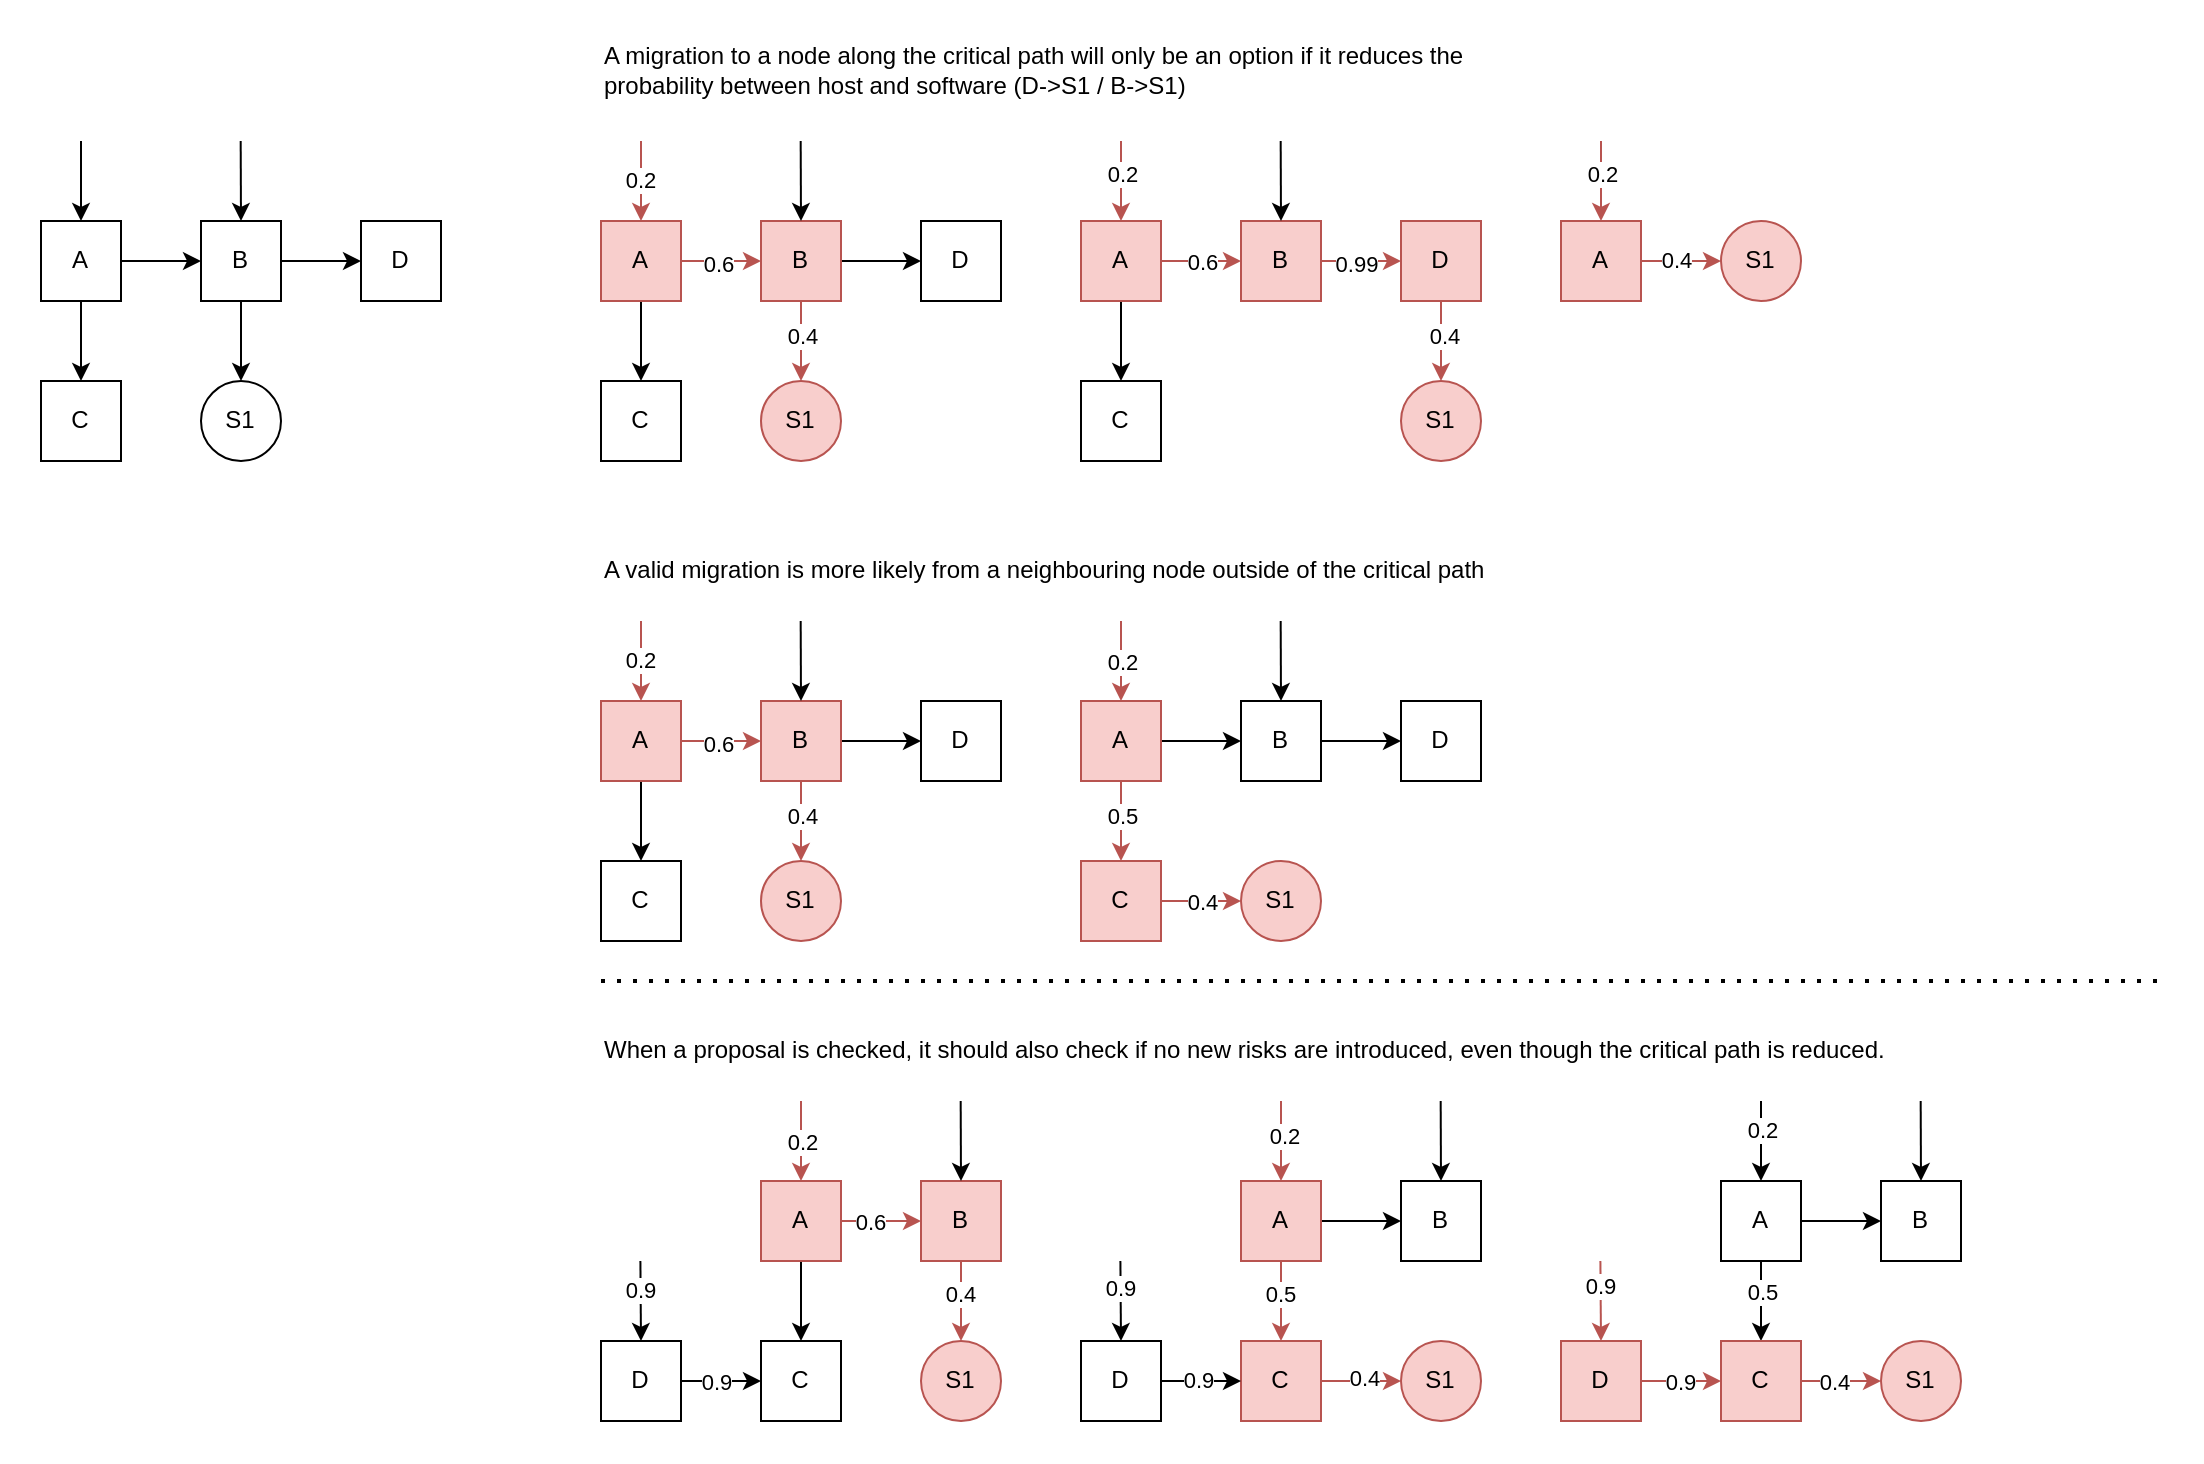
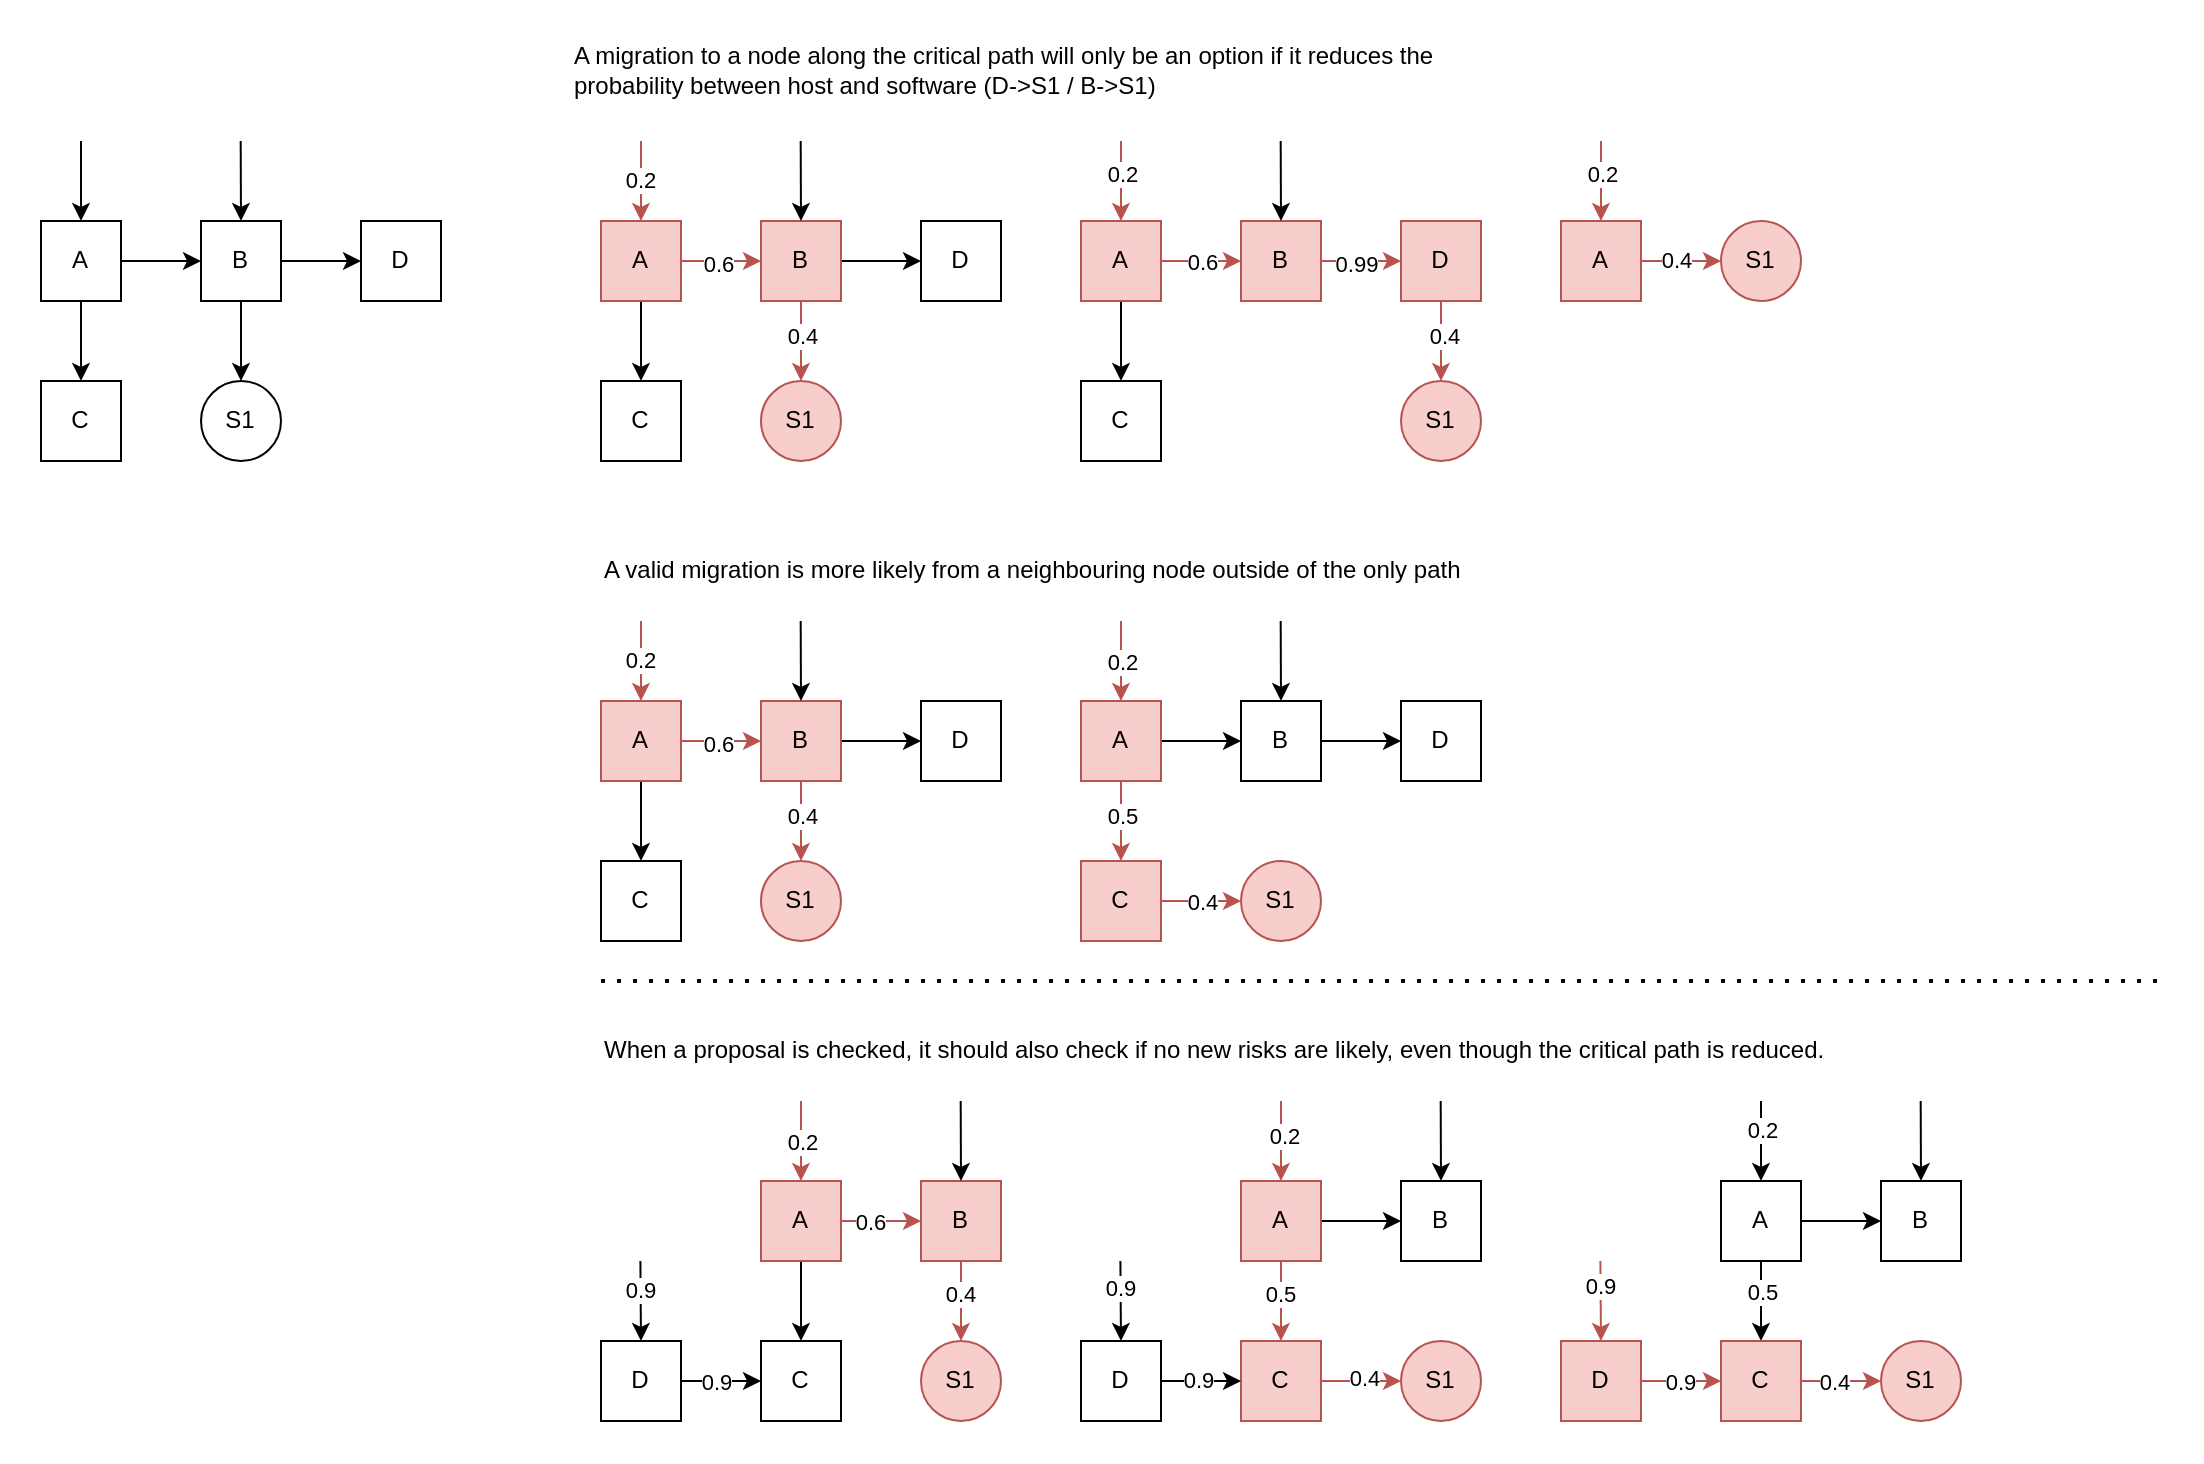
(1041, 71) -> (1011, 71)
(1083, 571) -> (1075, 571)
(1313, 1051) -> (1279, 1051)
